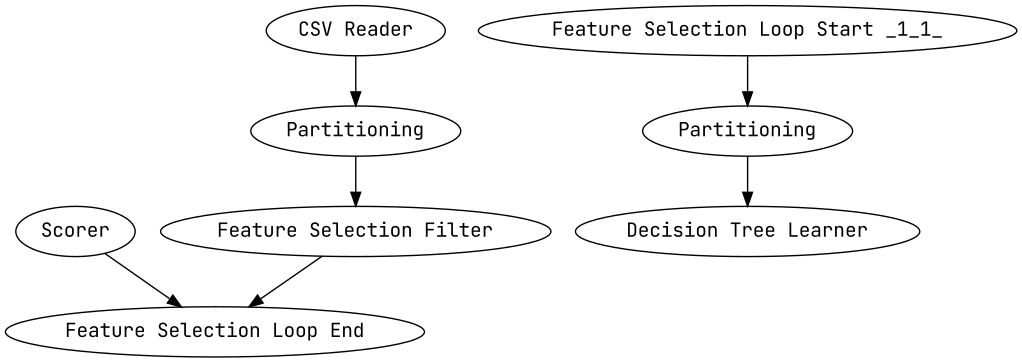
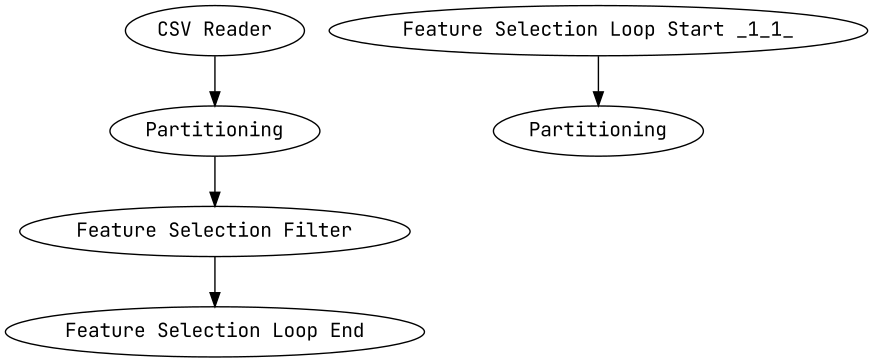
(75, 231) -> none
(748, 231) -> none
